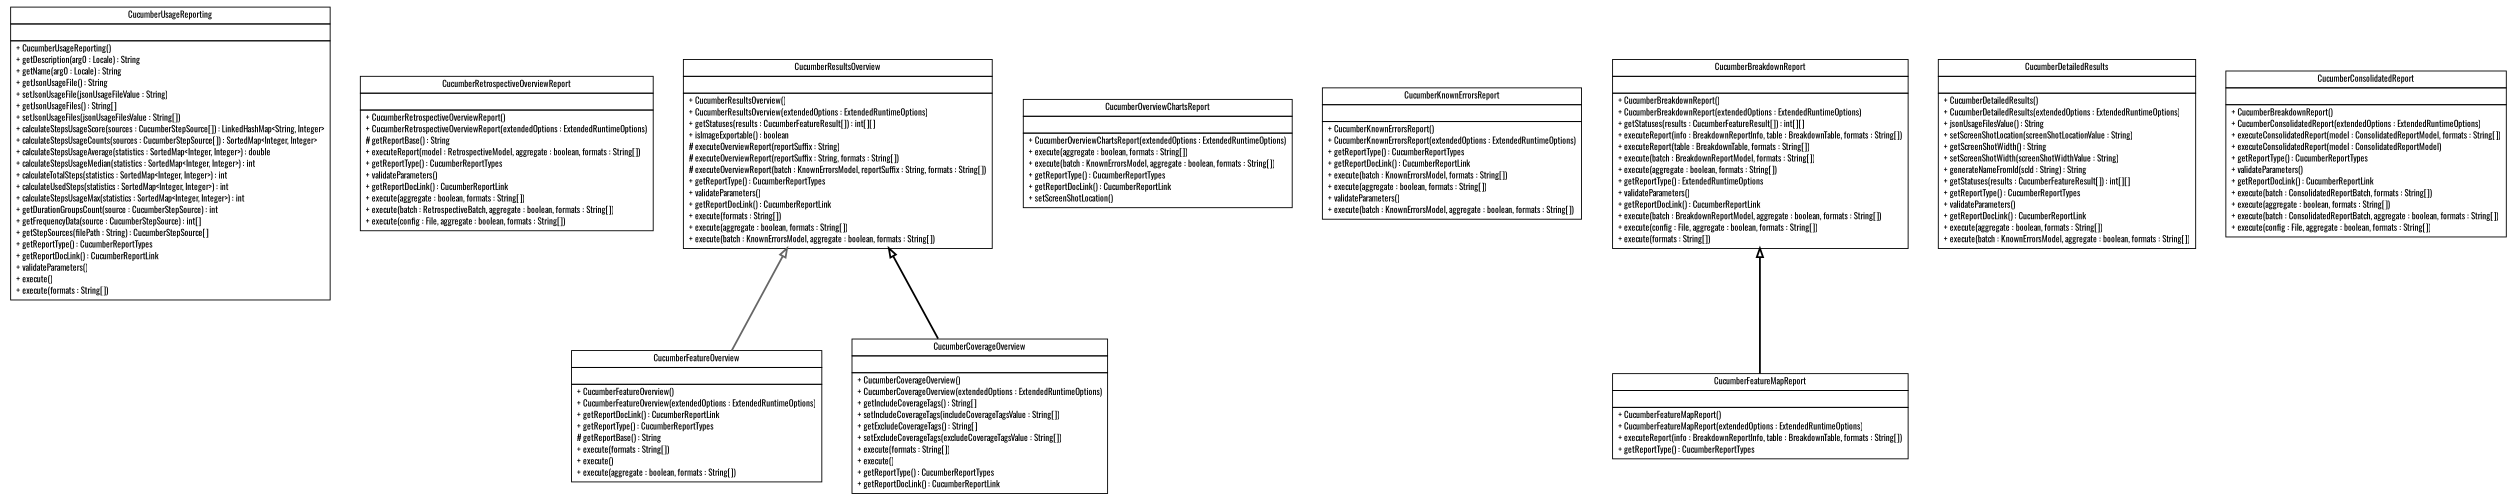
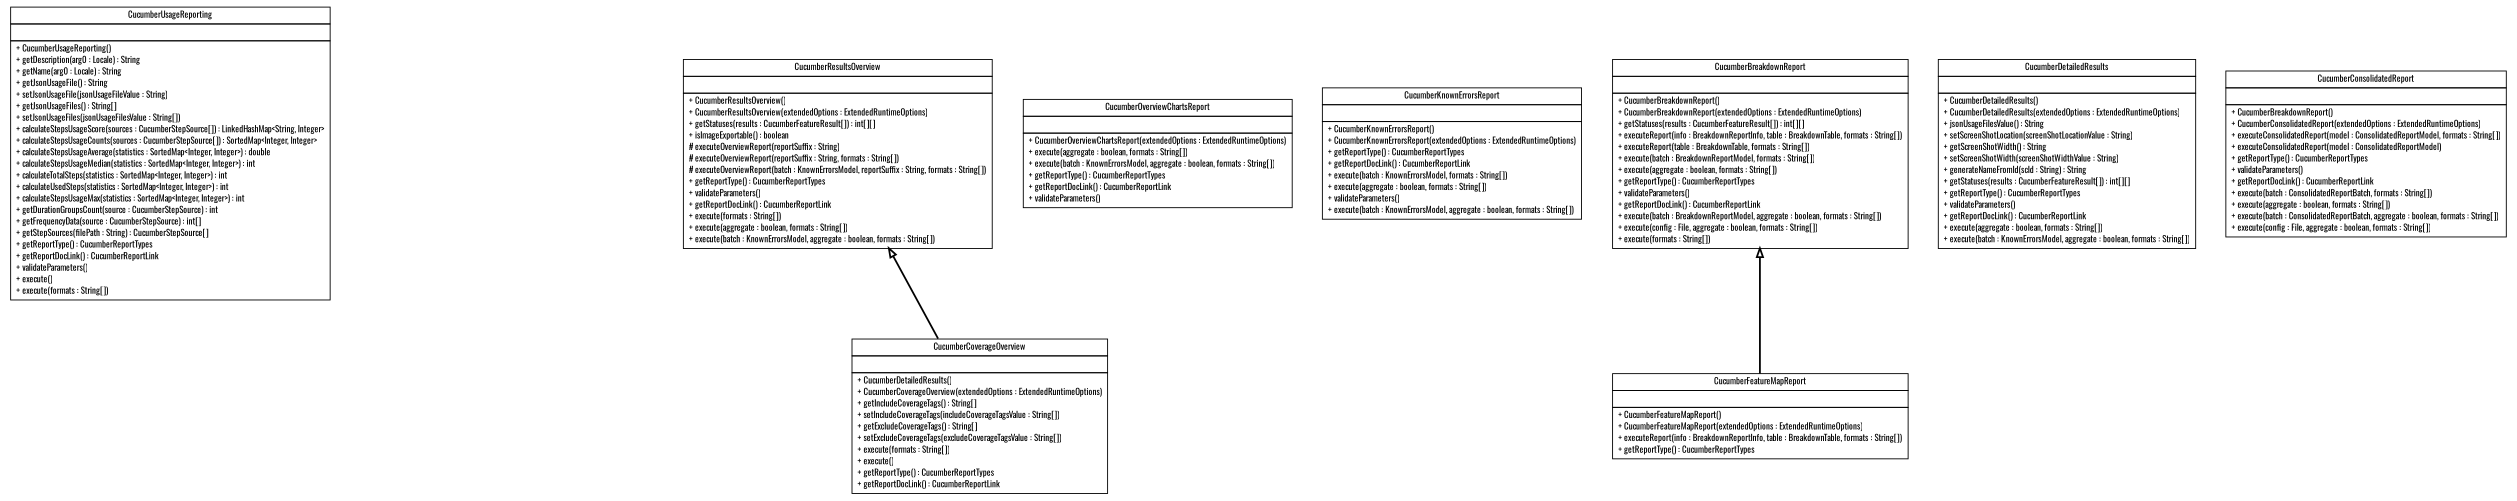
(507, 154) -> none
(1691, 182) -> (1687, 182)
(1071, 199) -> (1065, 199)
(909, 381) -> (905, 381)
(697, 416) -> none
